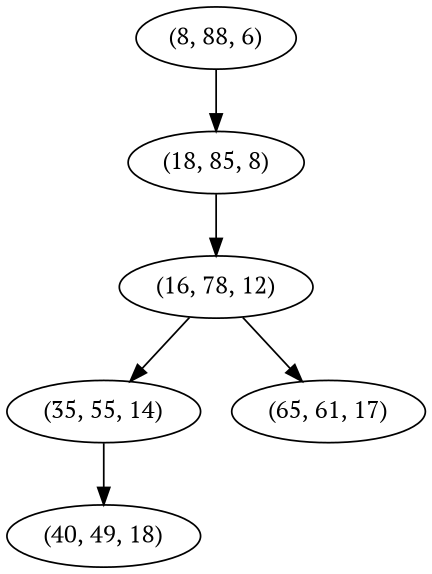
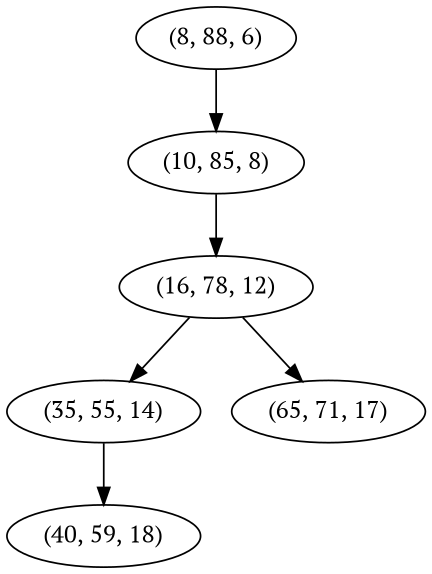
(216, 163) -> (216, 163)
(329, 412) -> (329, 412)
(104, 536) -> (104, 536)
